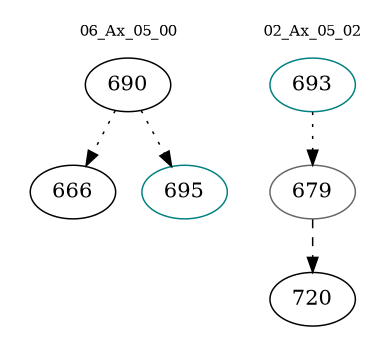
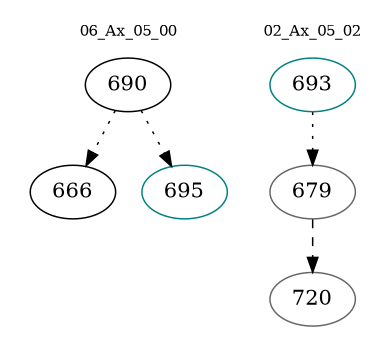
(313, 299) -> (313, 299)
